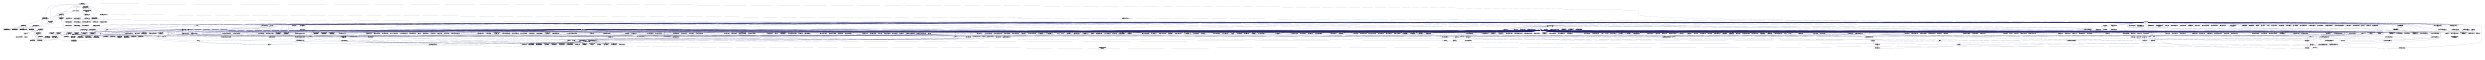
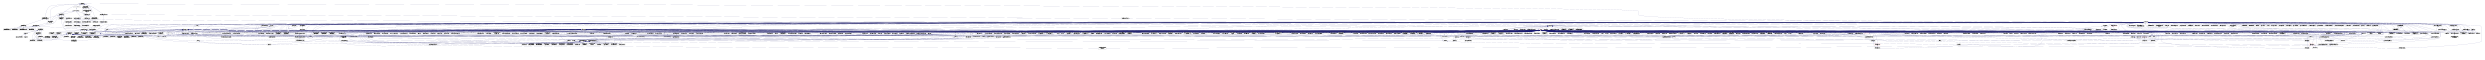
(1445, 37) -> (1445, 37)
